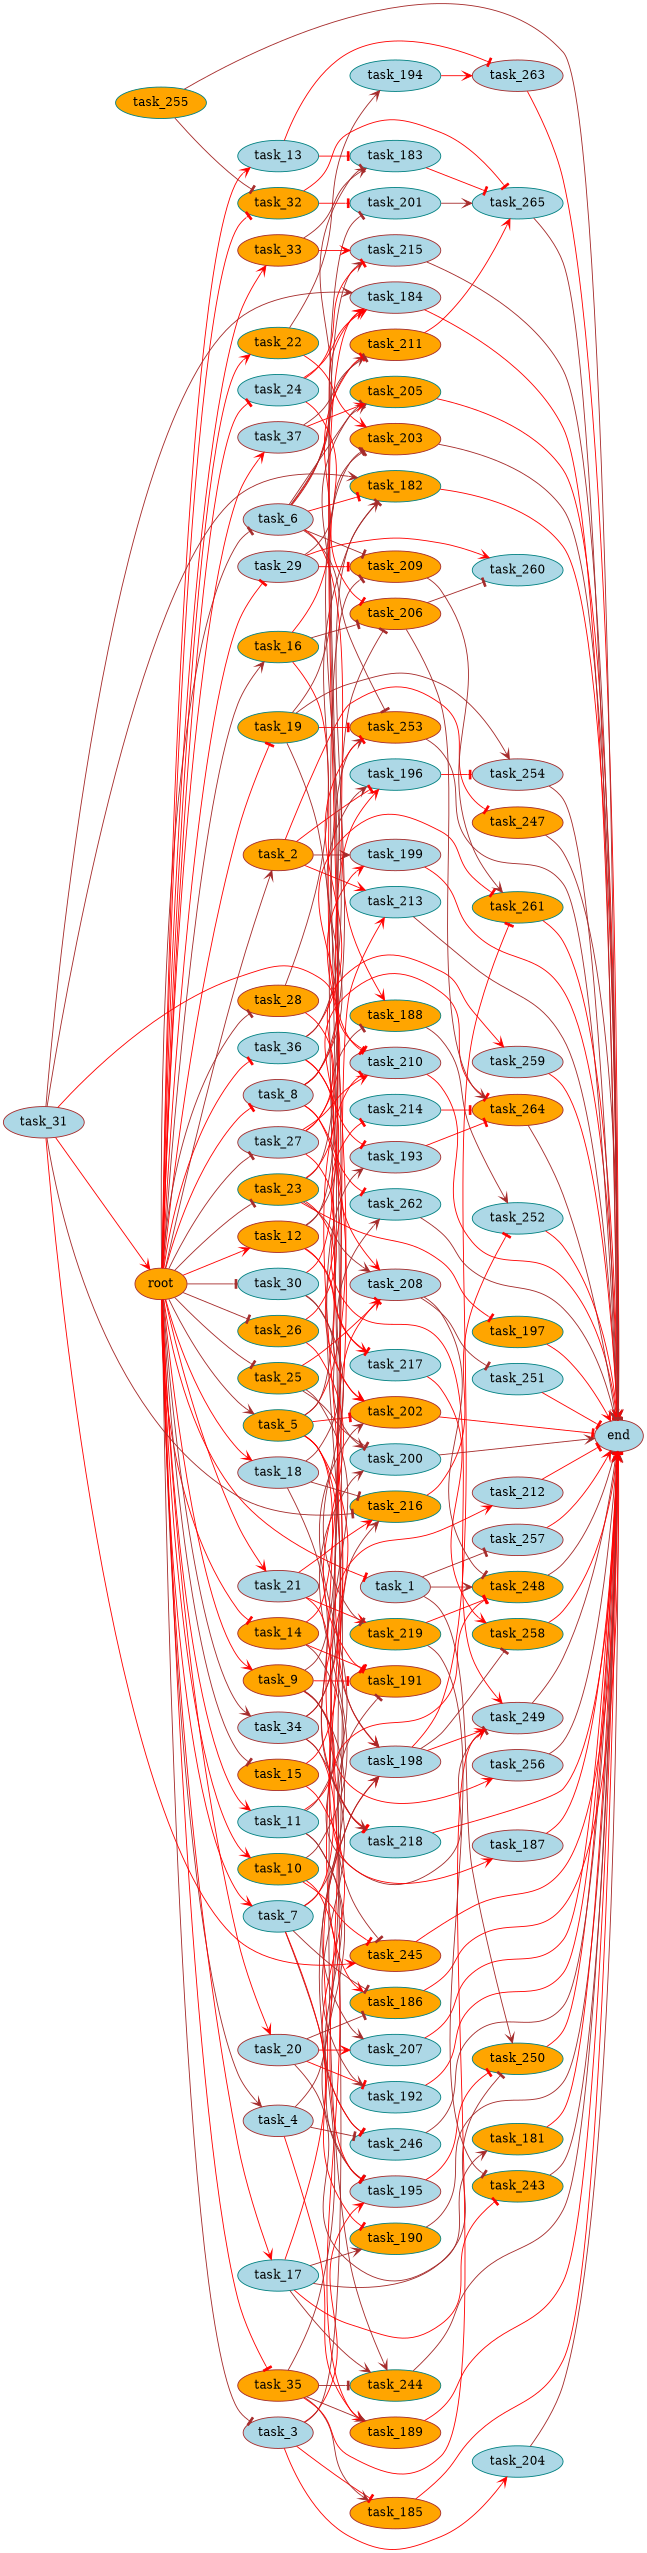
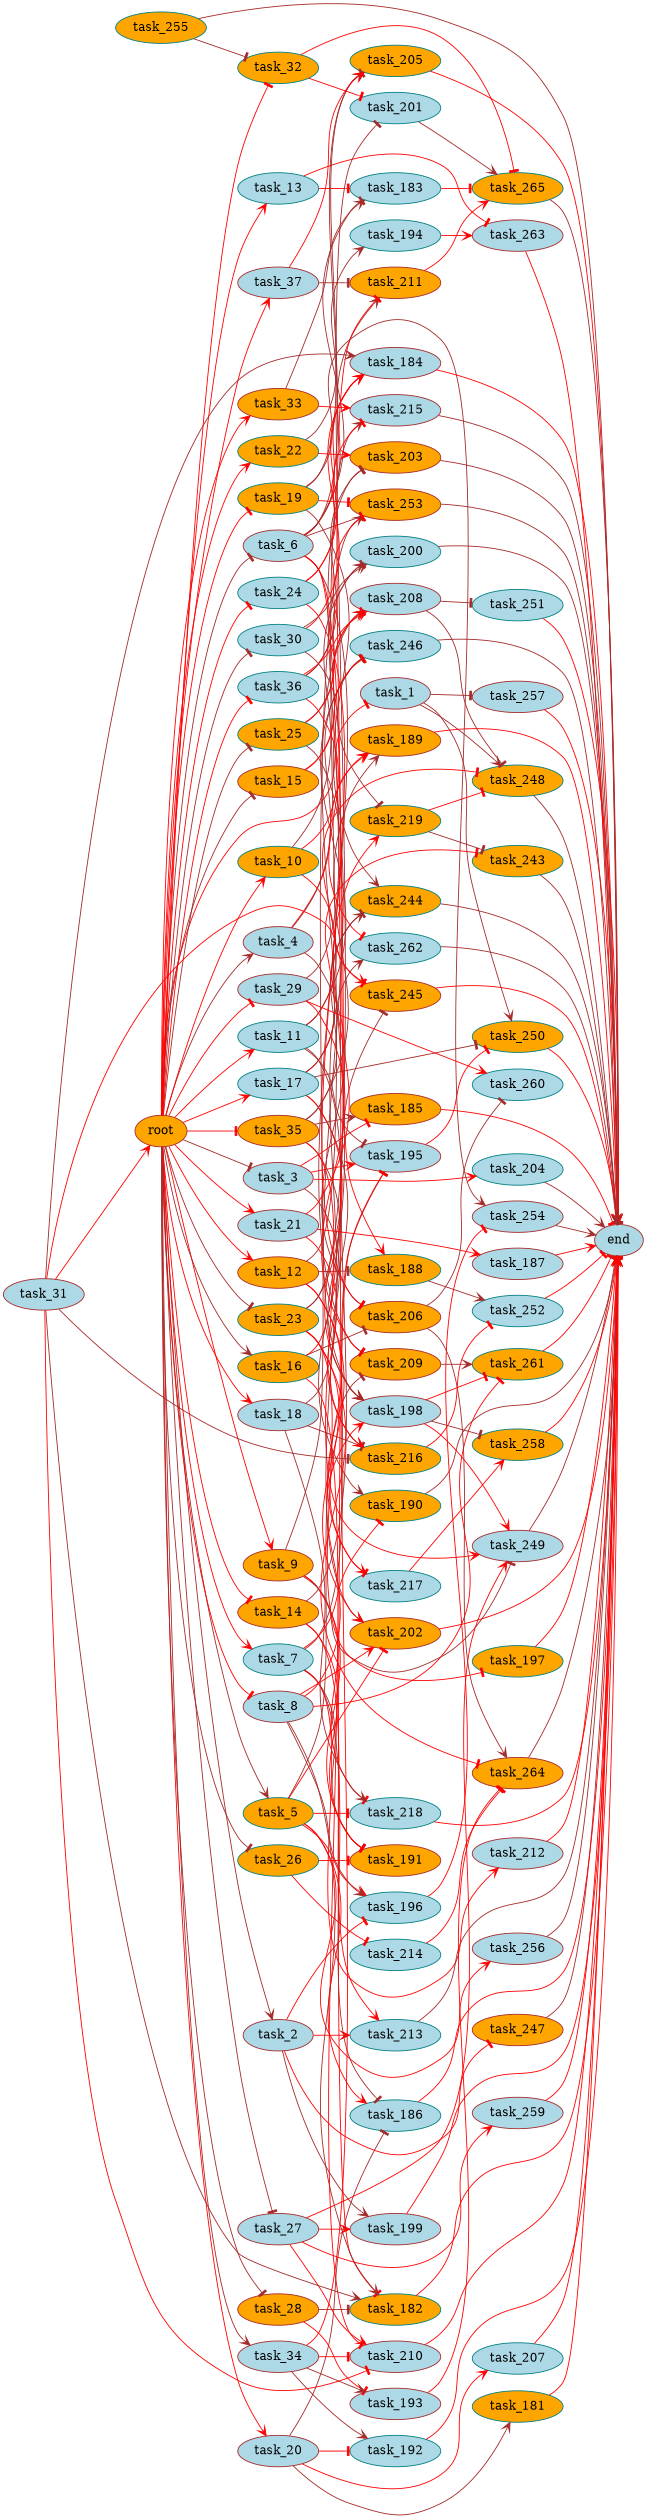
(518, 203) -> (518, 188)
(278, 855) -> (278, 2035)
(334, 1861) -> none
(395, 2003) -> (395, 2116)
